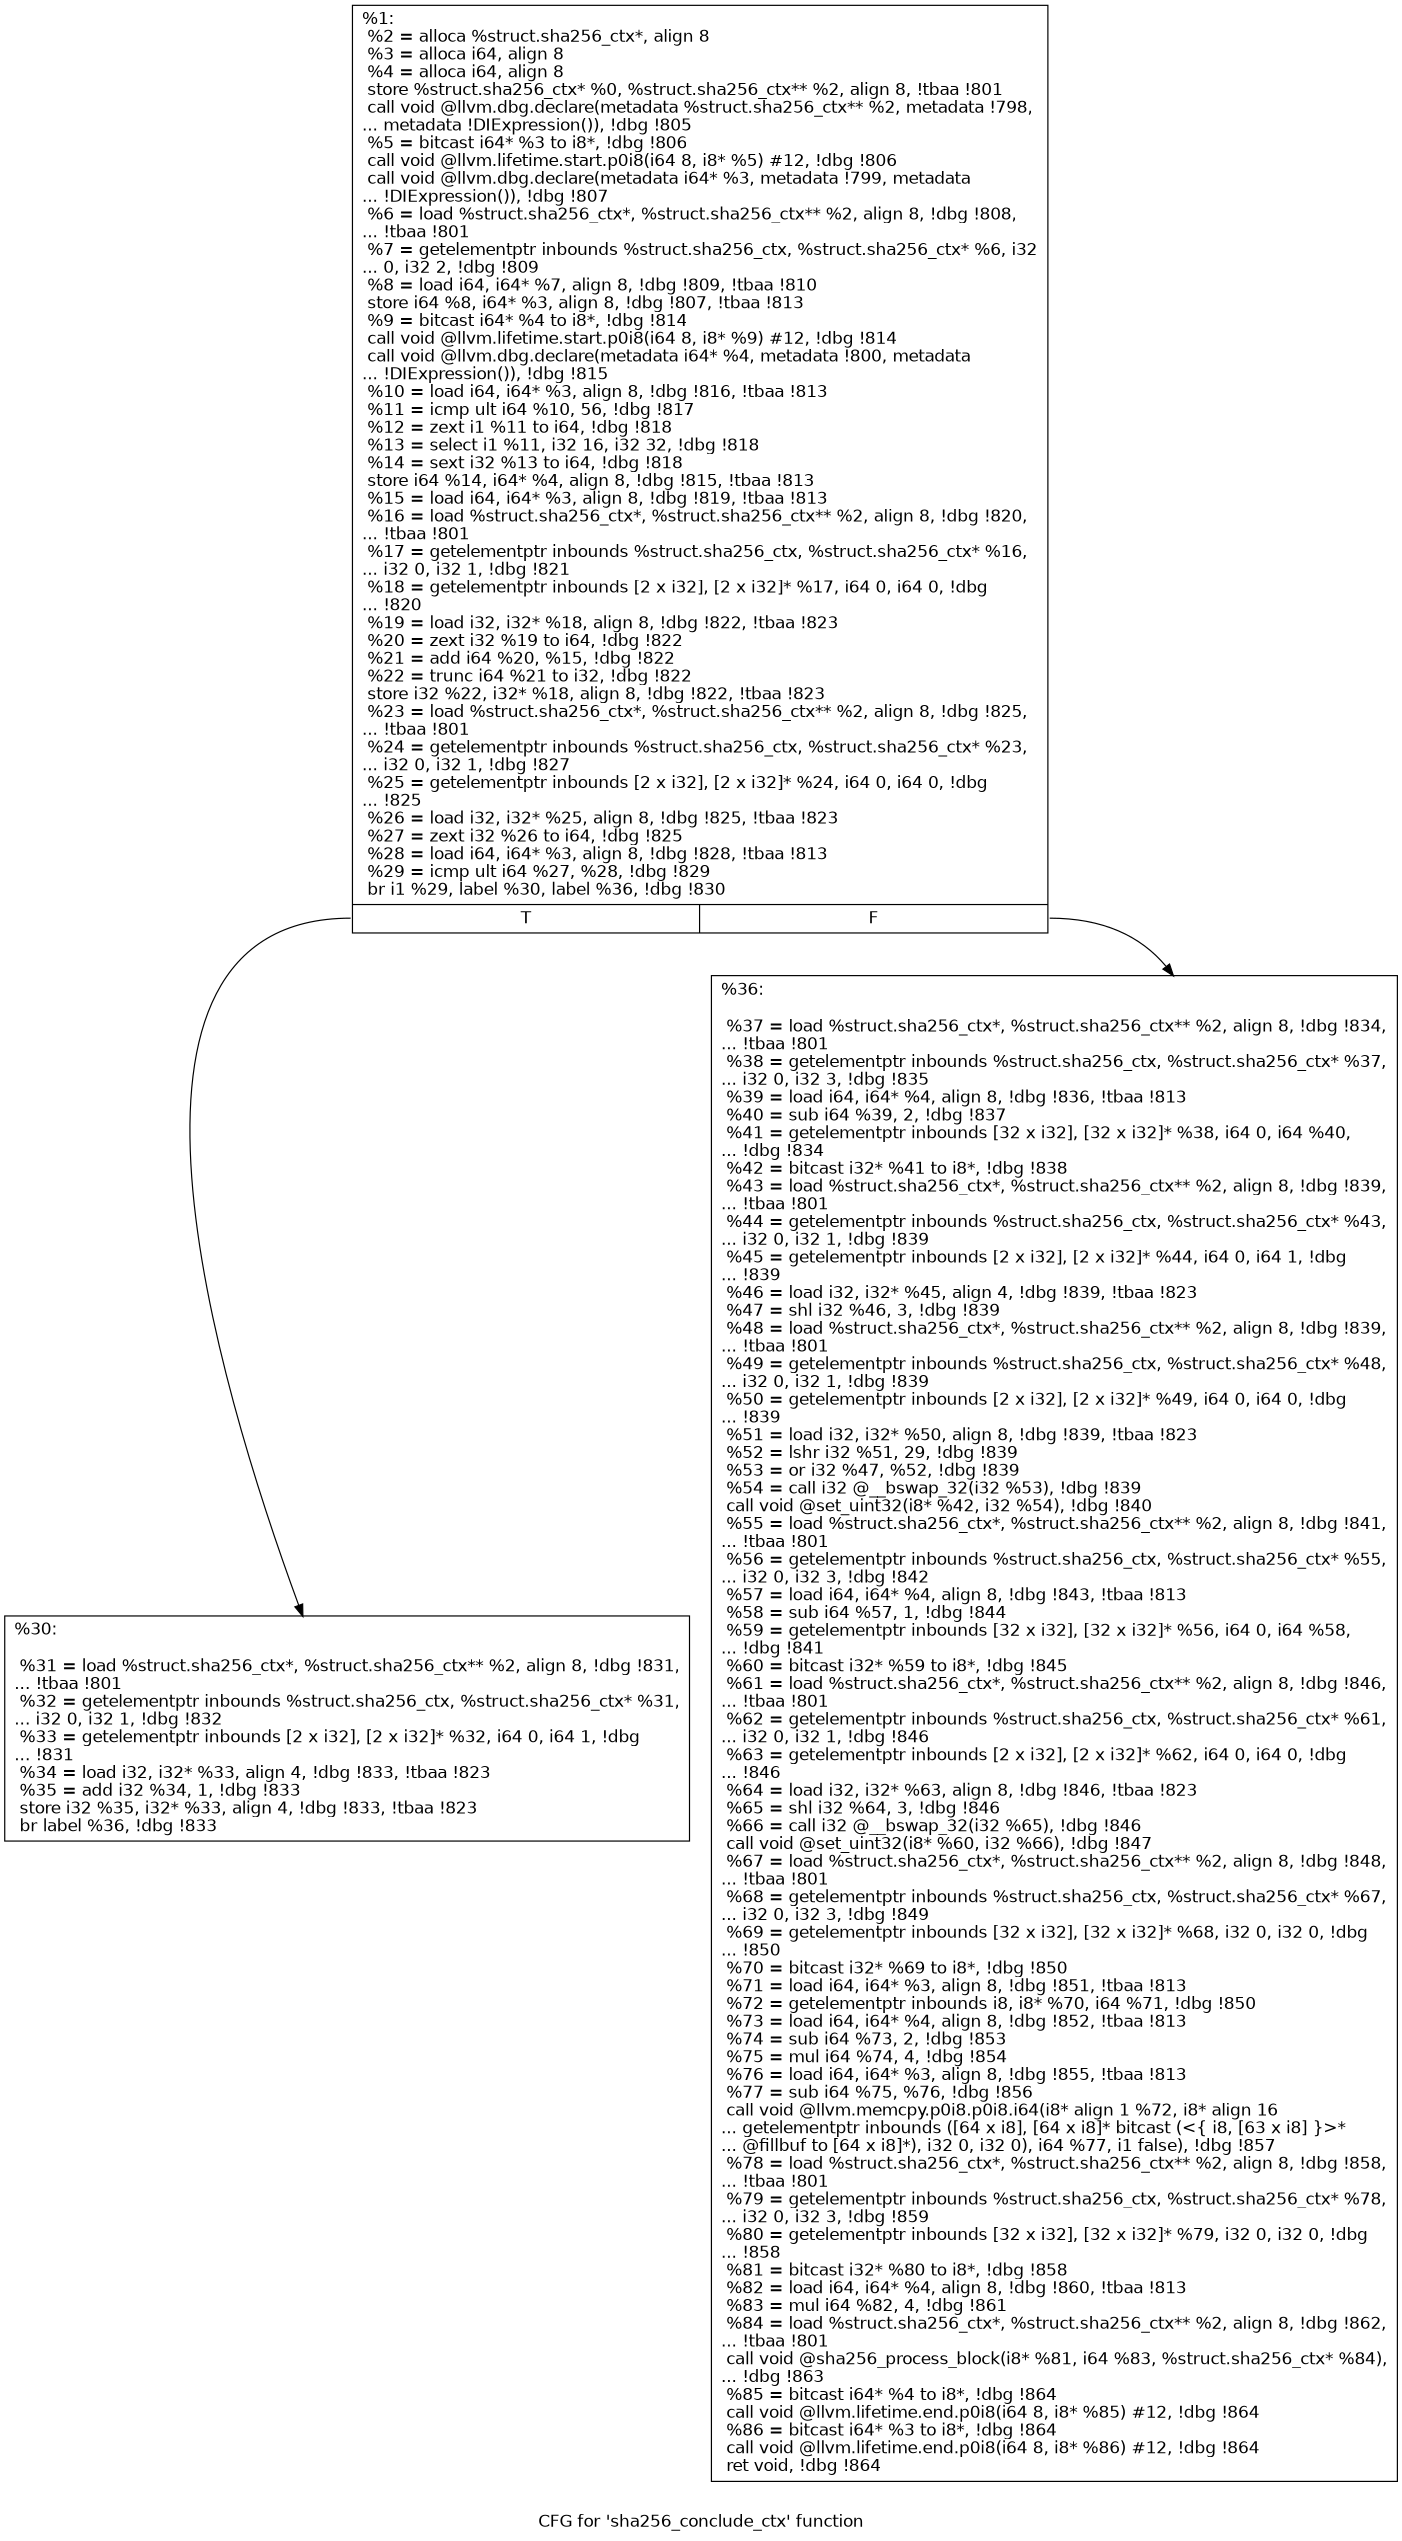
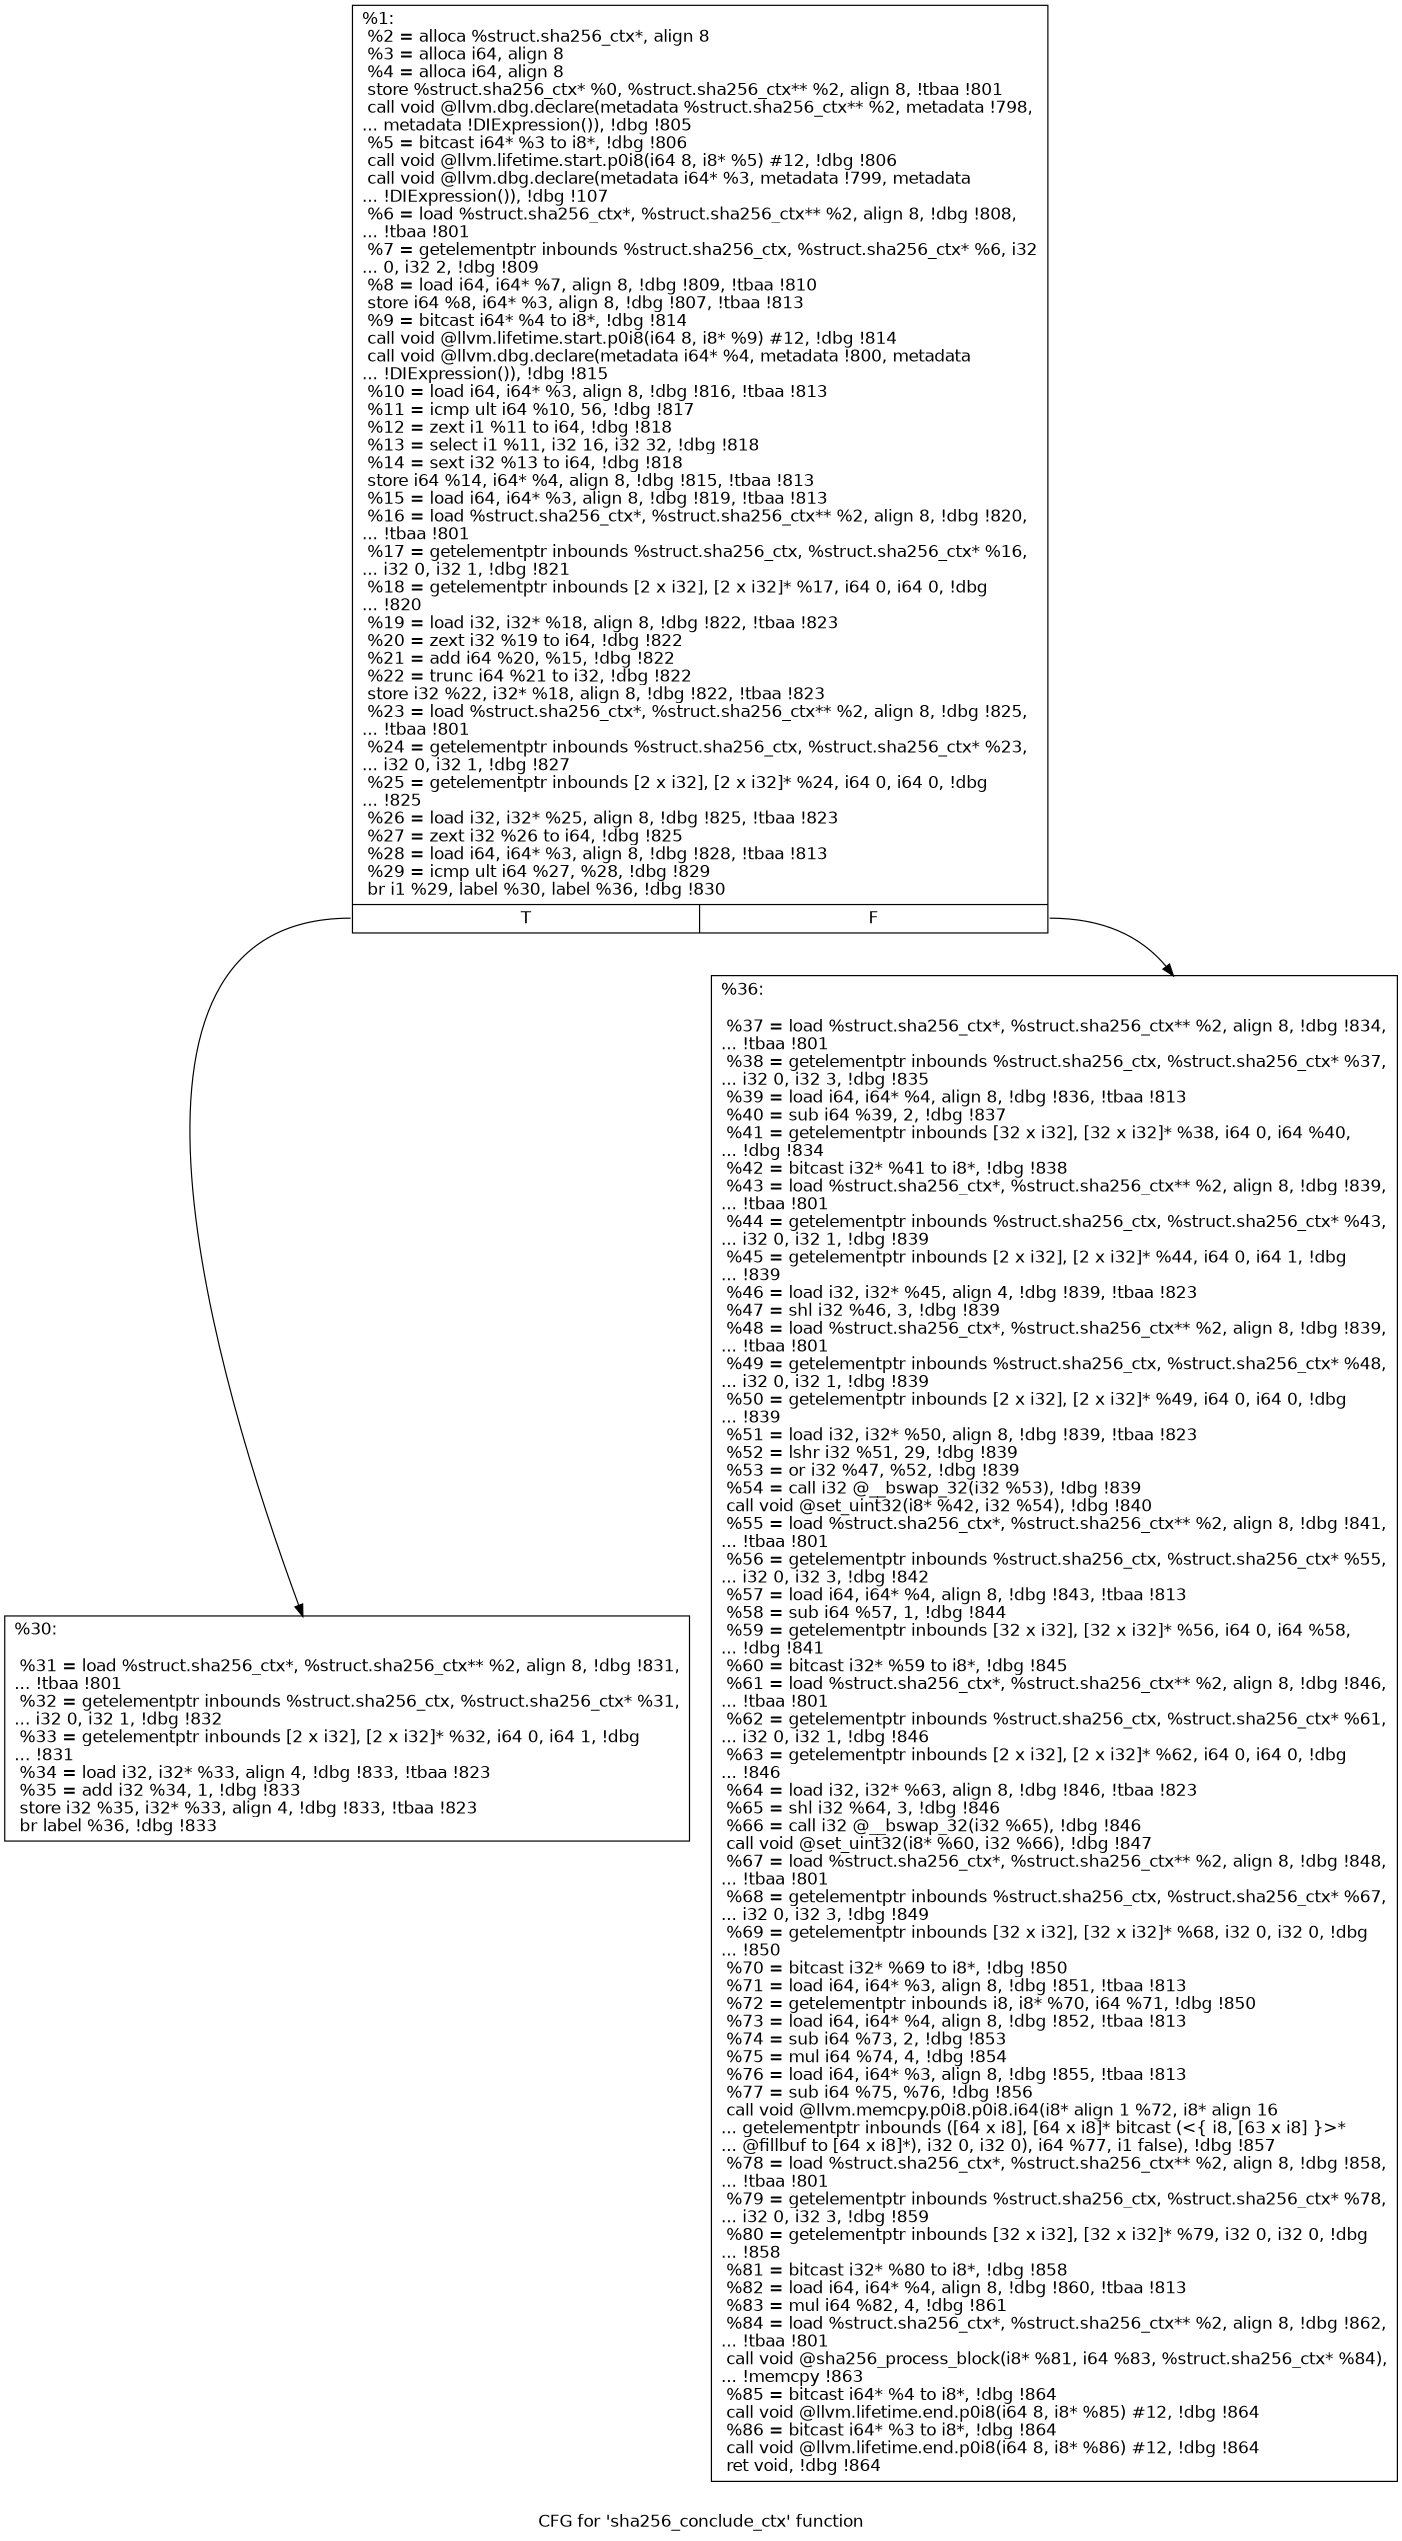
(485, 197) -> (485, 197)
(773, 2377) -> (793, 2377)
